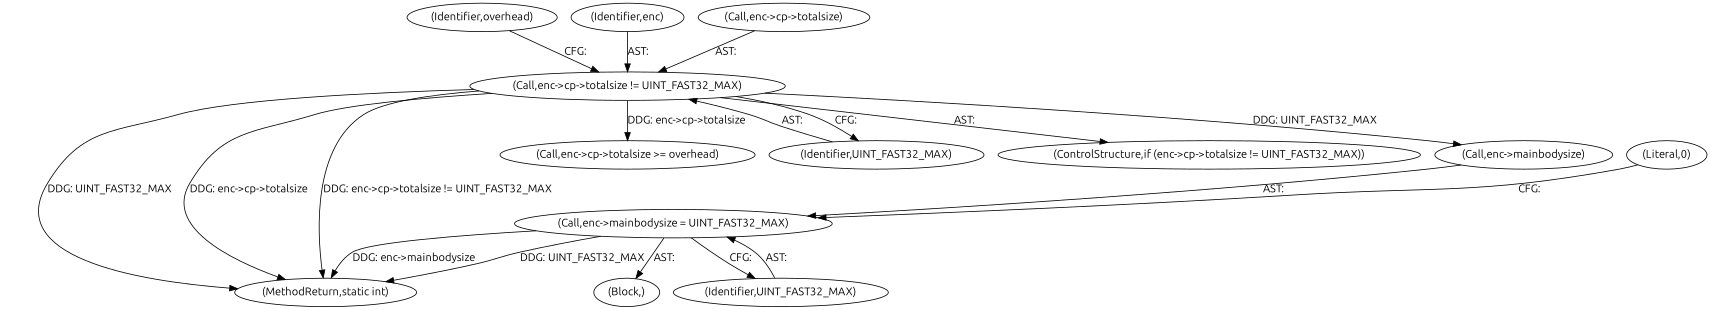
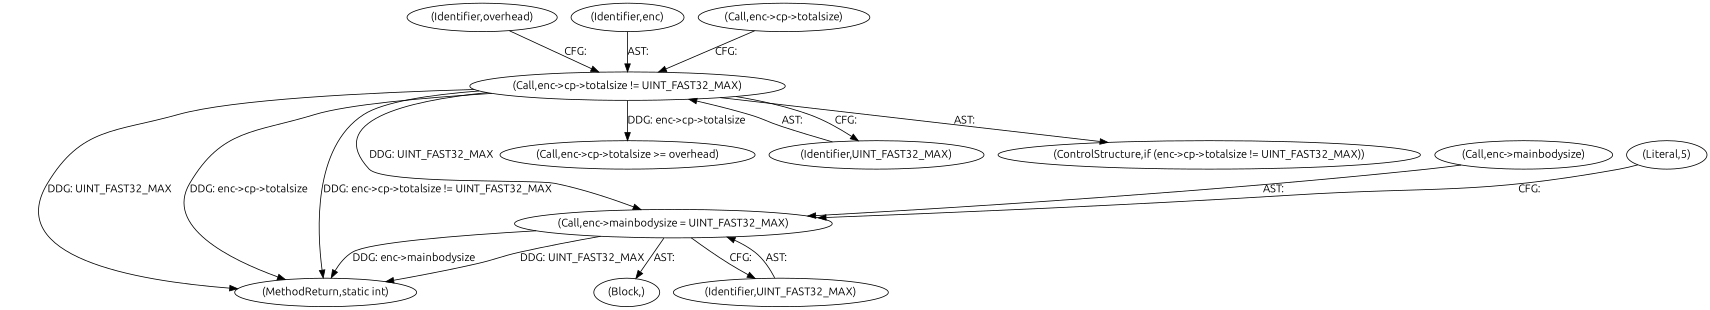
(728, 52) -> (728, 52)
(1109, 114) -> (414, 178)
(1667, 155) -> (1667, 155)
